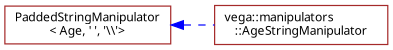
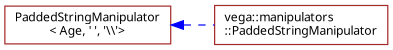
(301, 25) -> (301, 25)
